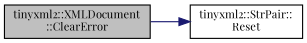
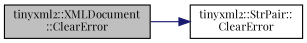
(246, 22) -> (246, 22)
